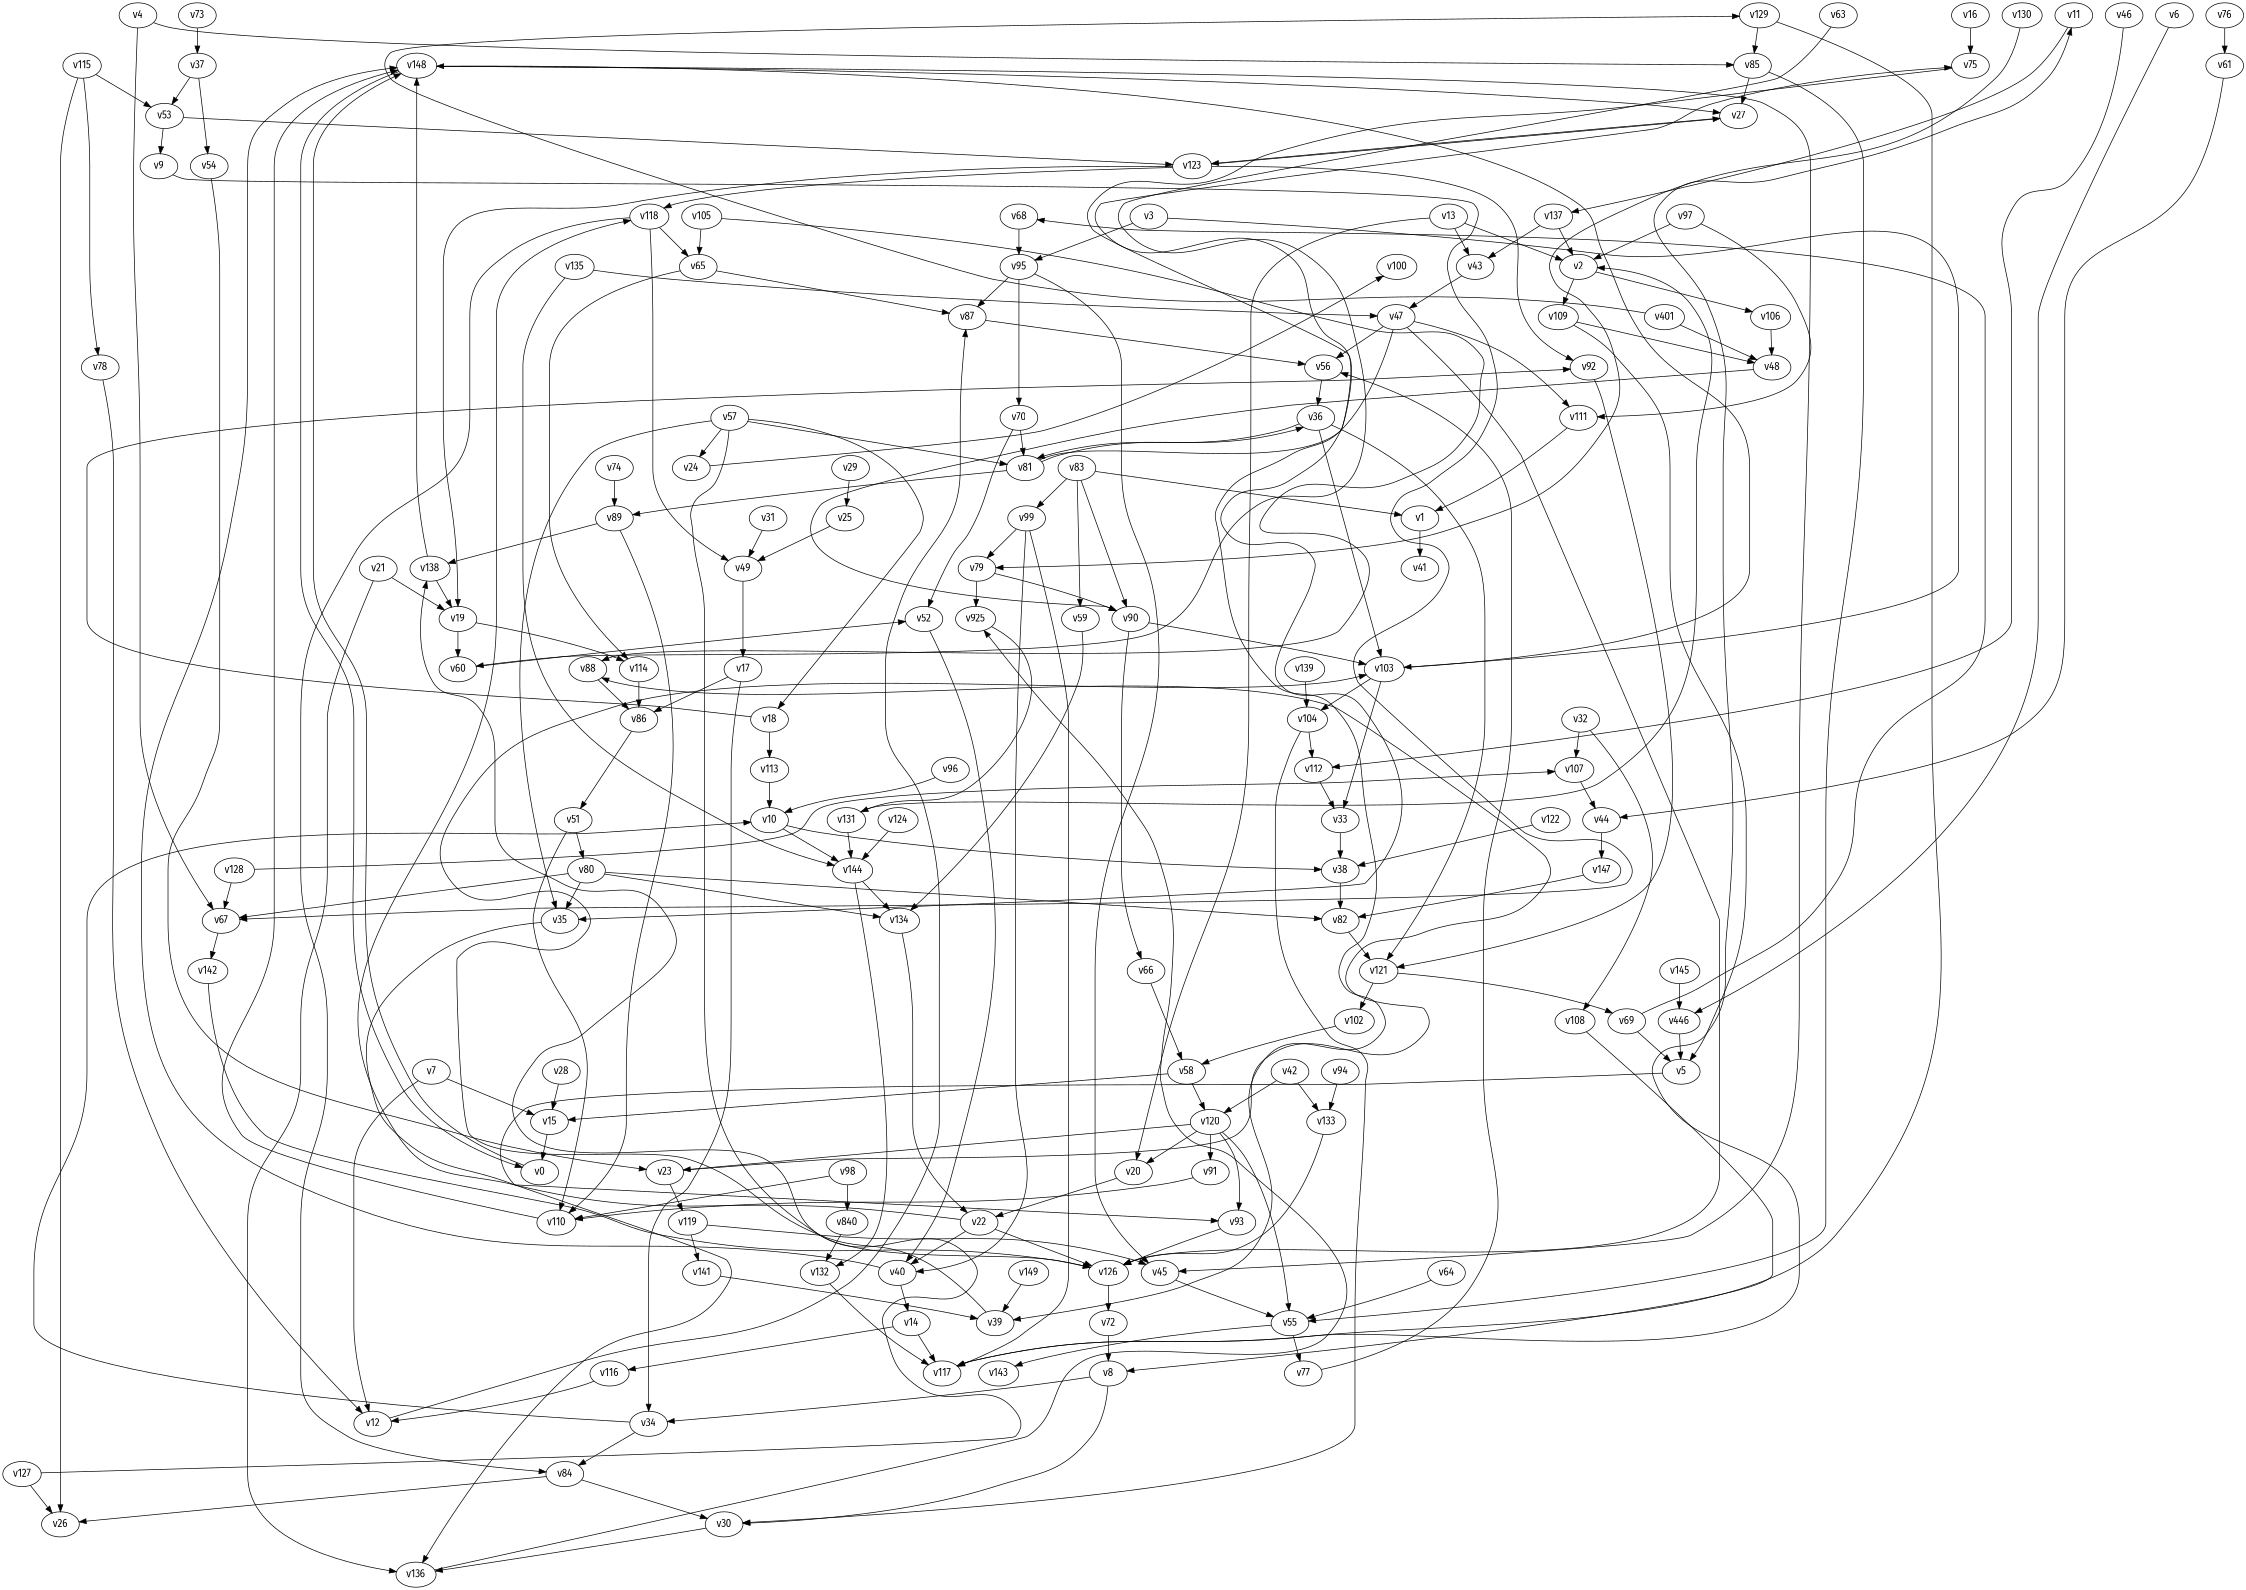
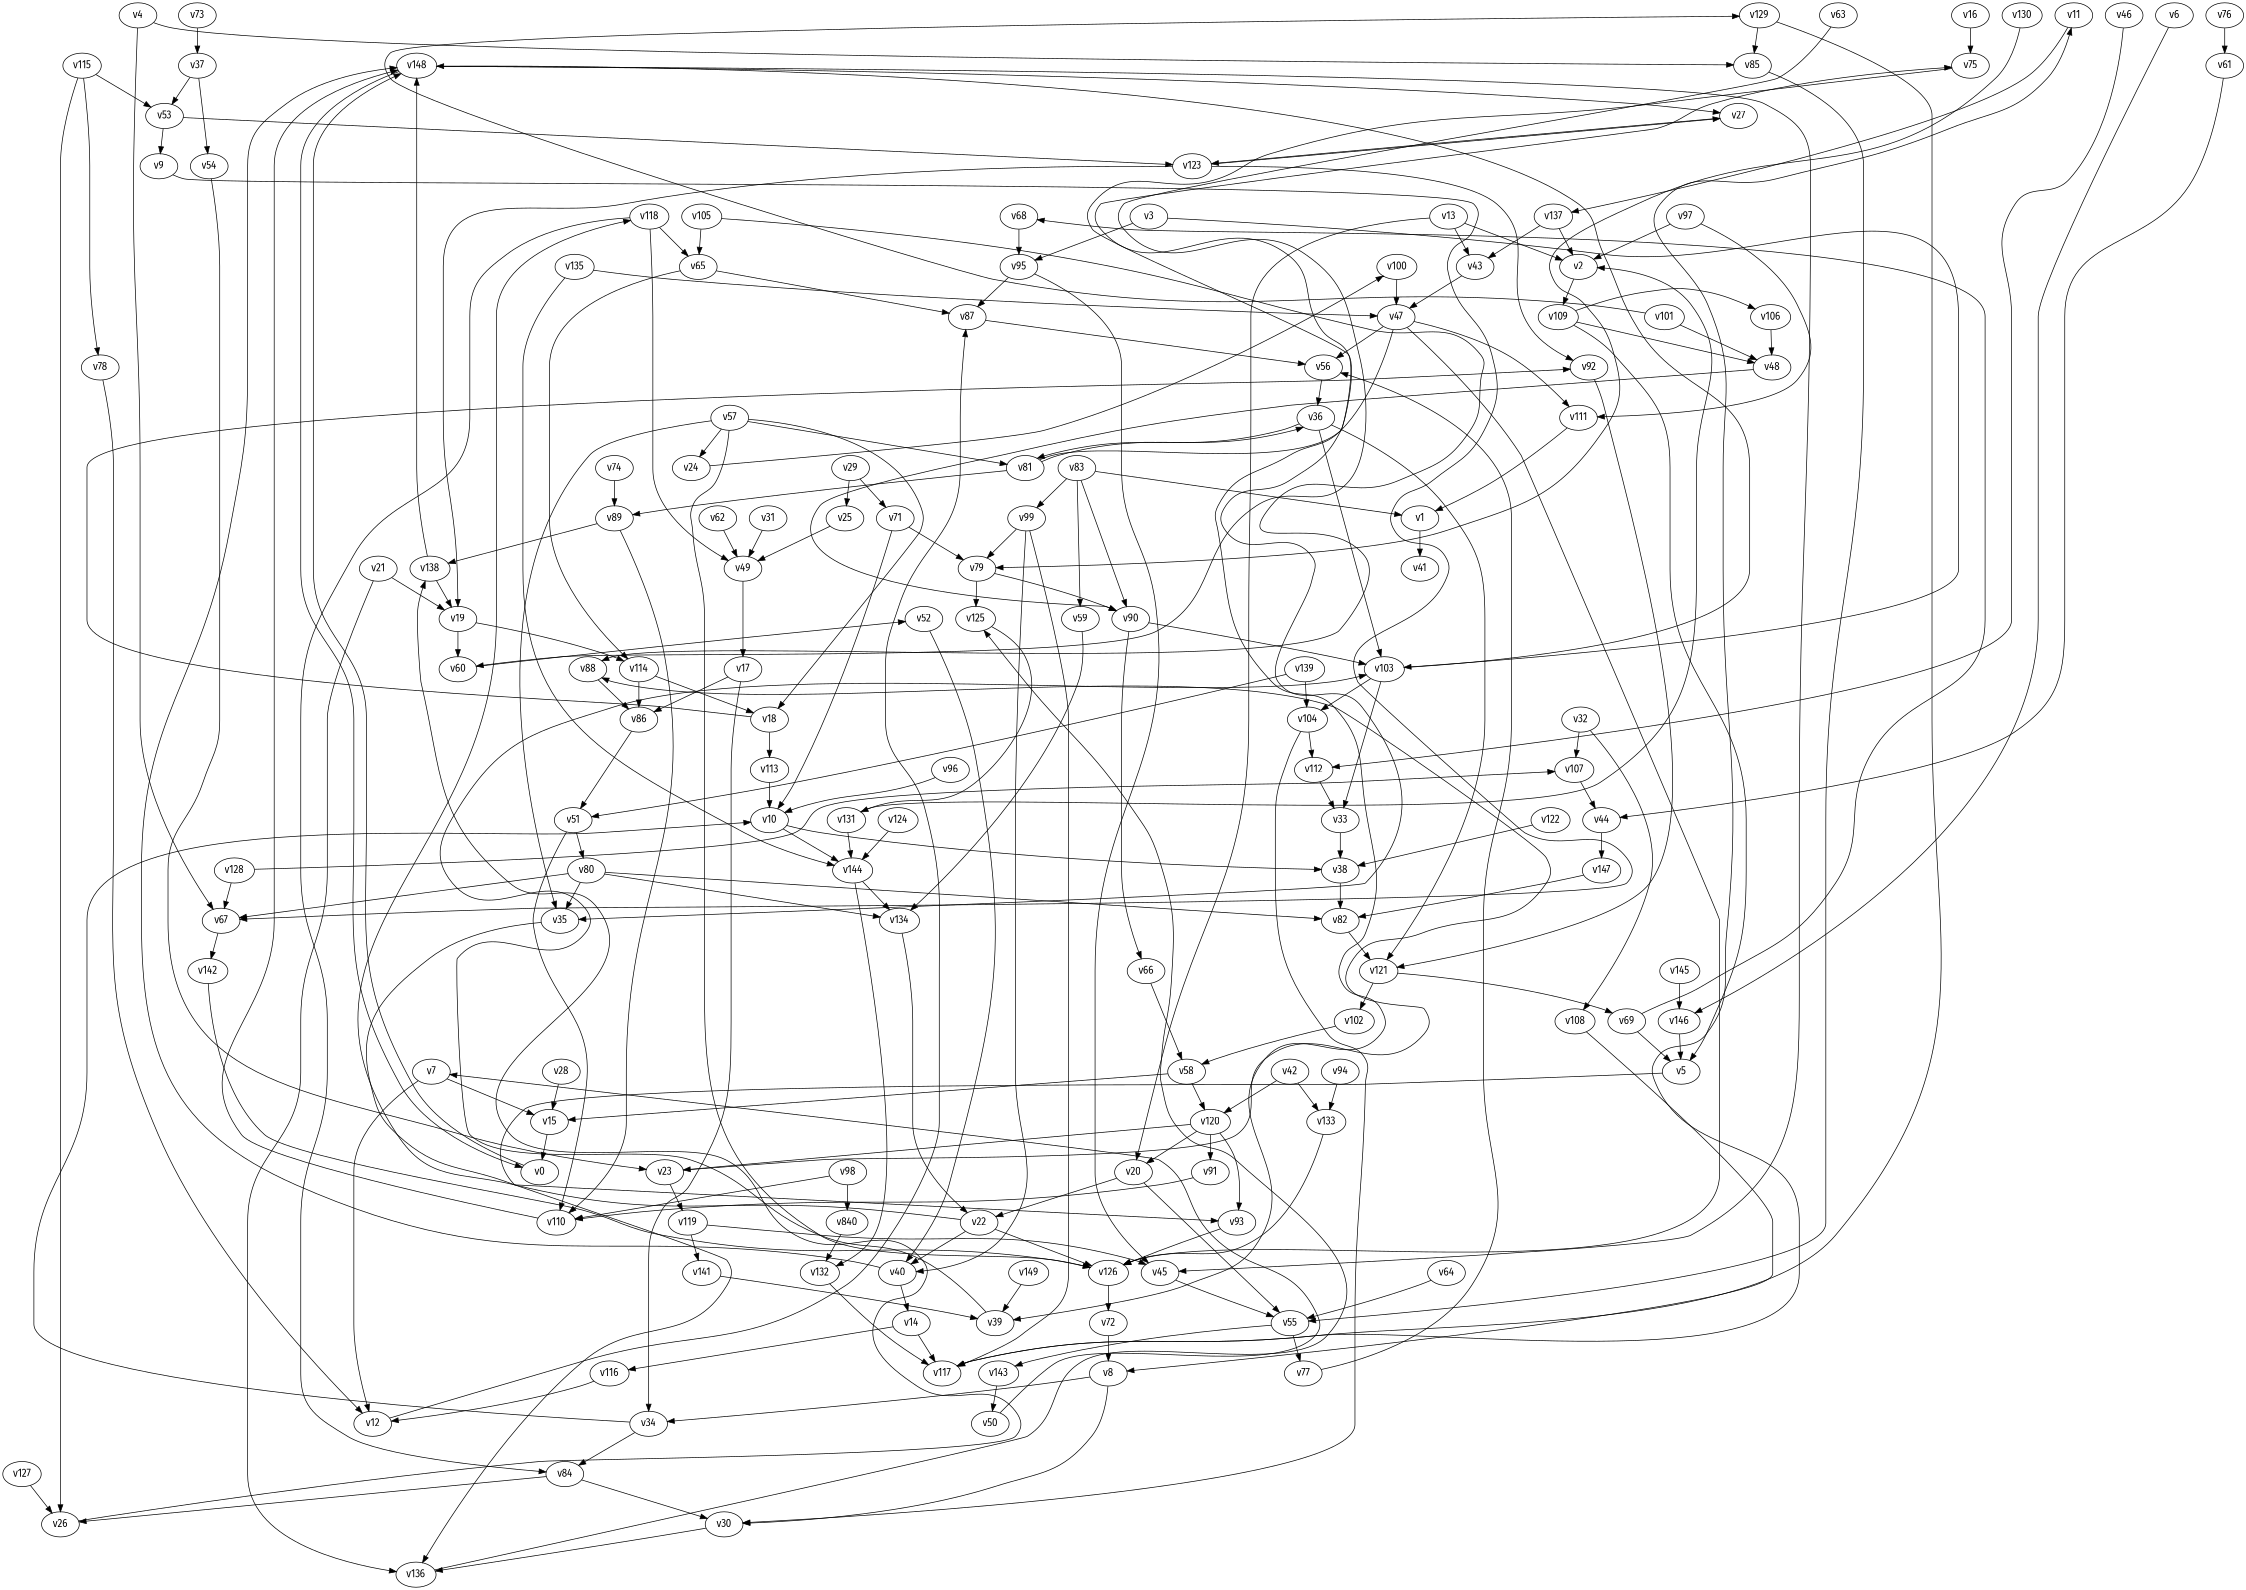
(1746, 87) -> none
(921, 178) -> none
none -> (1397, 289)
(1667, 290) -> (1662, 290)
(1664, 317) -> (1664, 317)
(1019, 418) -> none
none -> (718, 518)
none -> (895, 518)
(976, 619) -> (976, 619)
none -> (713, 698)
none -> (944, 752)
(1679, 1021) -> (1679, 1021)
(1266, 1203) -> (1209, 1245)
(977, 1275) -> (874, 1341)
none -> (990, 1424)
